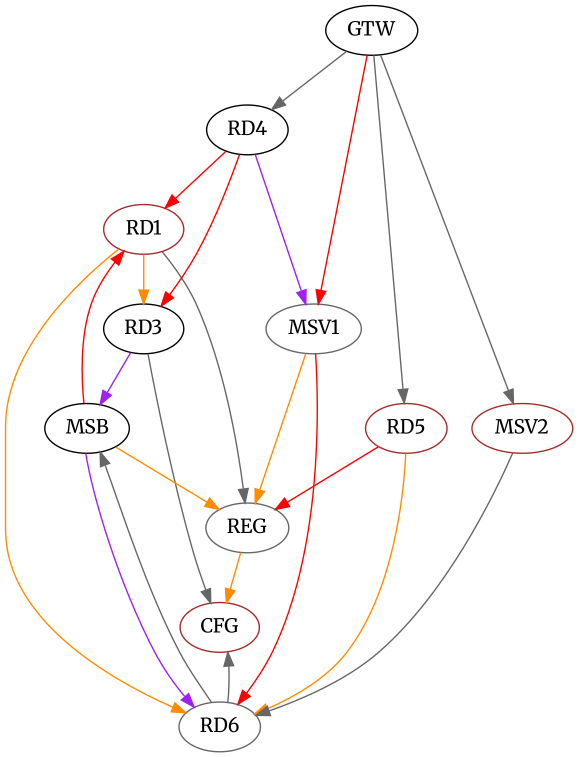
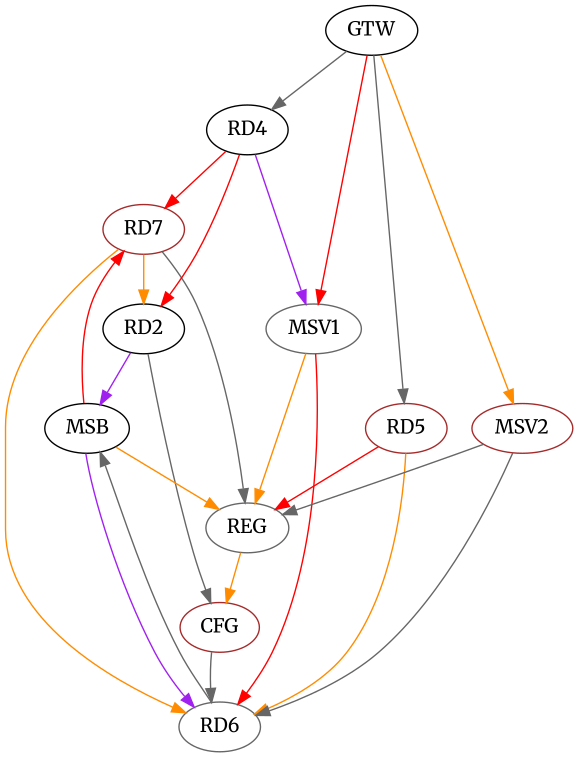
(445, 223) -> (445, 223)
(144, 229) -> (144, 229)
(144, 329) -> (144, 329)
none -> (390, 478)
(229, 684) -> (210, 670)
